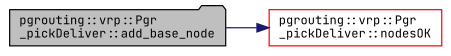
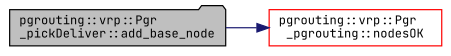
(355, 28) -> (355, 28)
